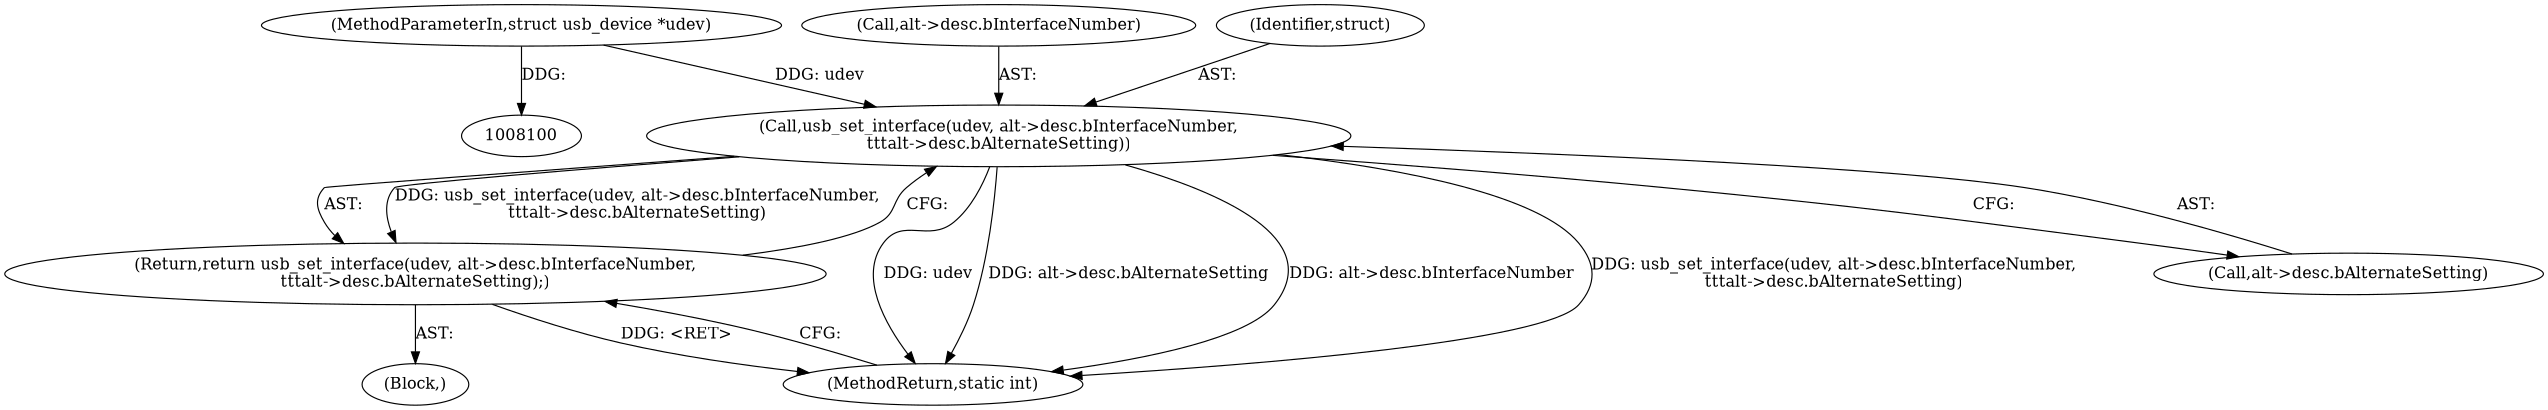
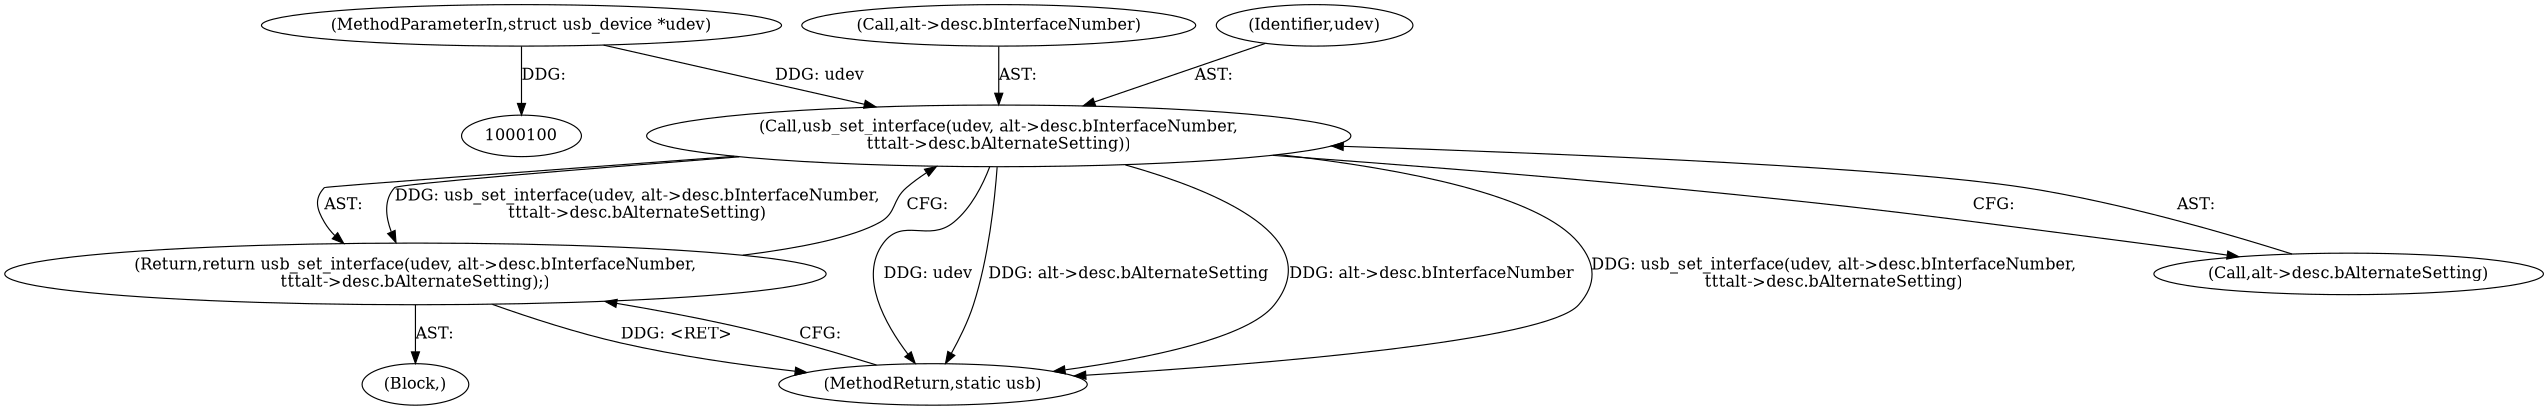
(1320, 25) -> (1315, 25)
(521, 136) -> (521, 136)
(933, 384) -> (933, 384)
